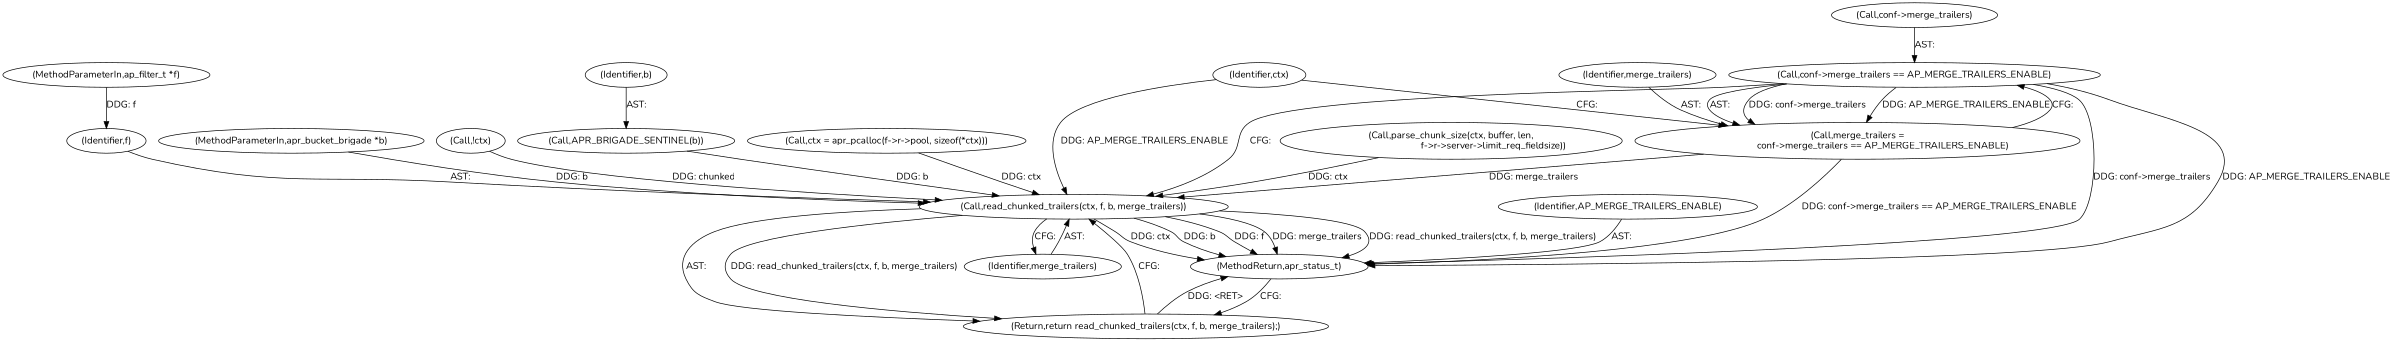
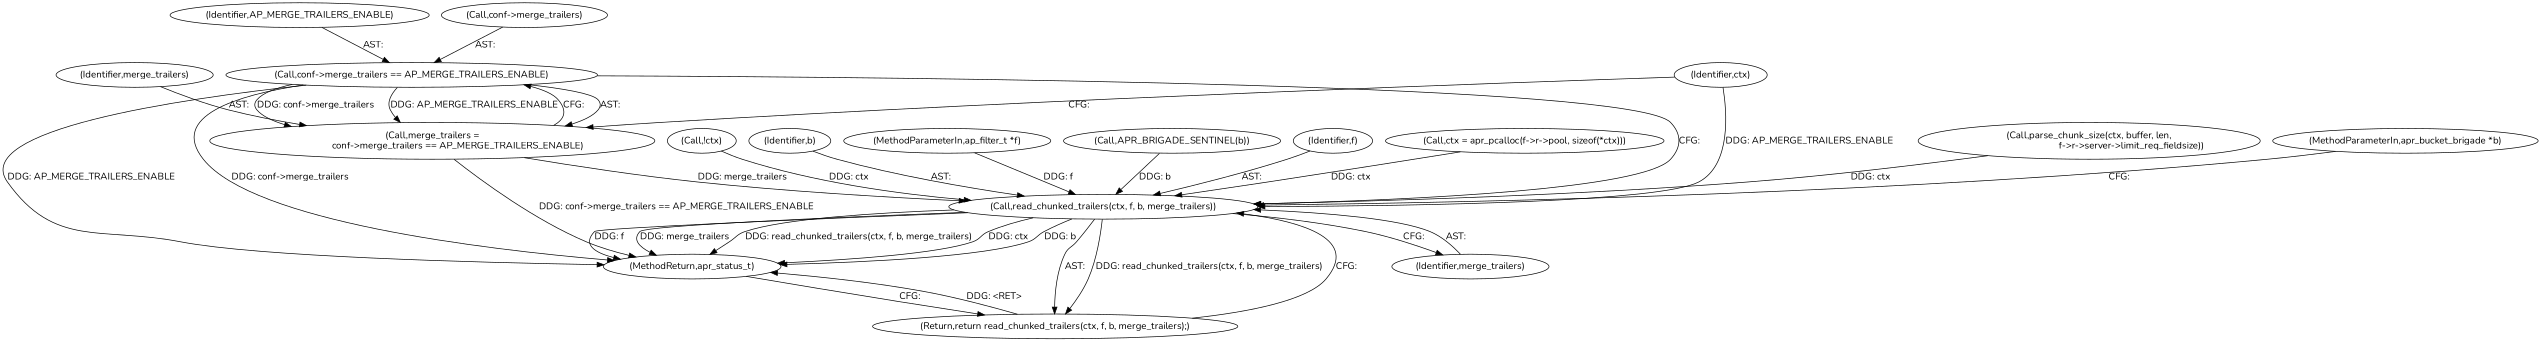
(106, 104) -> (1022, 172)
(626, 104) -> (914, 177)
(572, 177) -> (2120, 177)
(704, 177) -> (849, 177)
(1554, 251) -> (352, 43)
